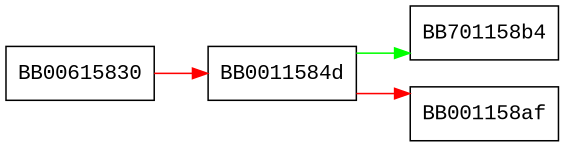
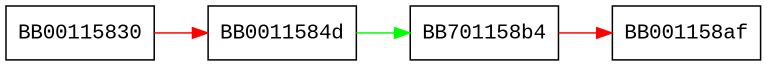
(80, 73) -> (80, 33)
(375, 94) -> (578, 33)
